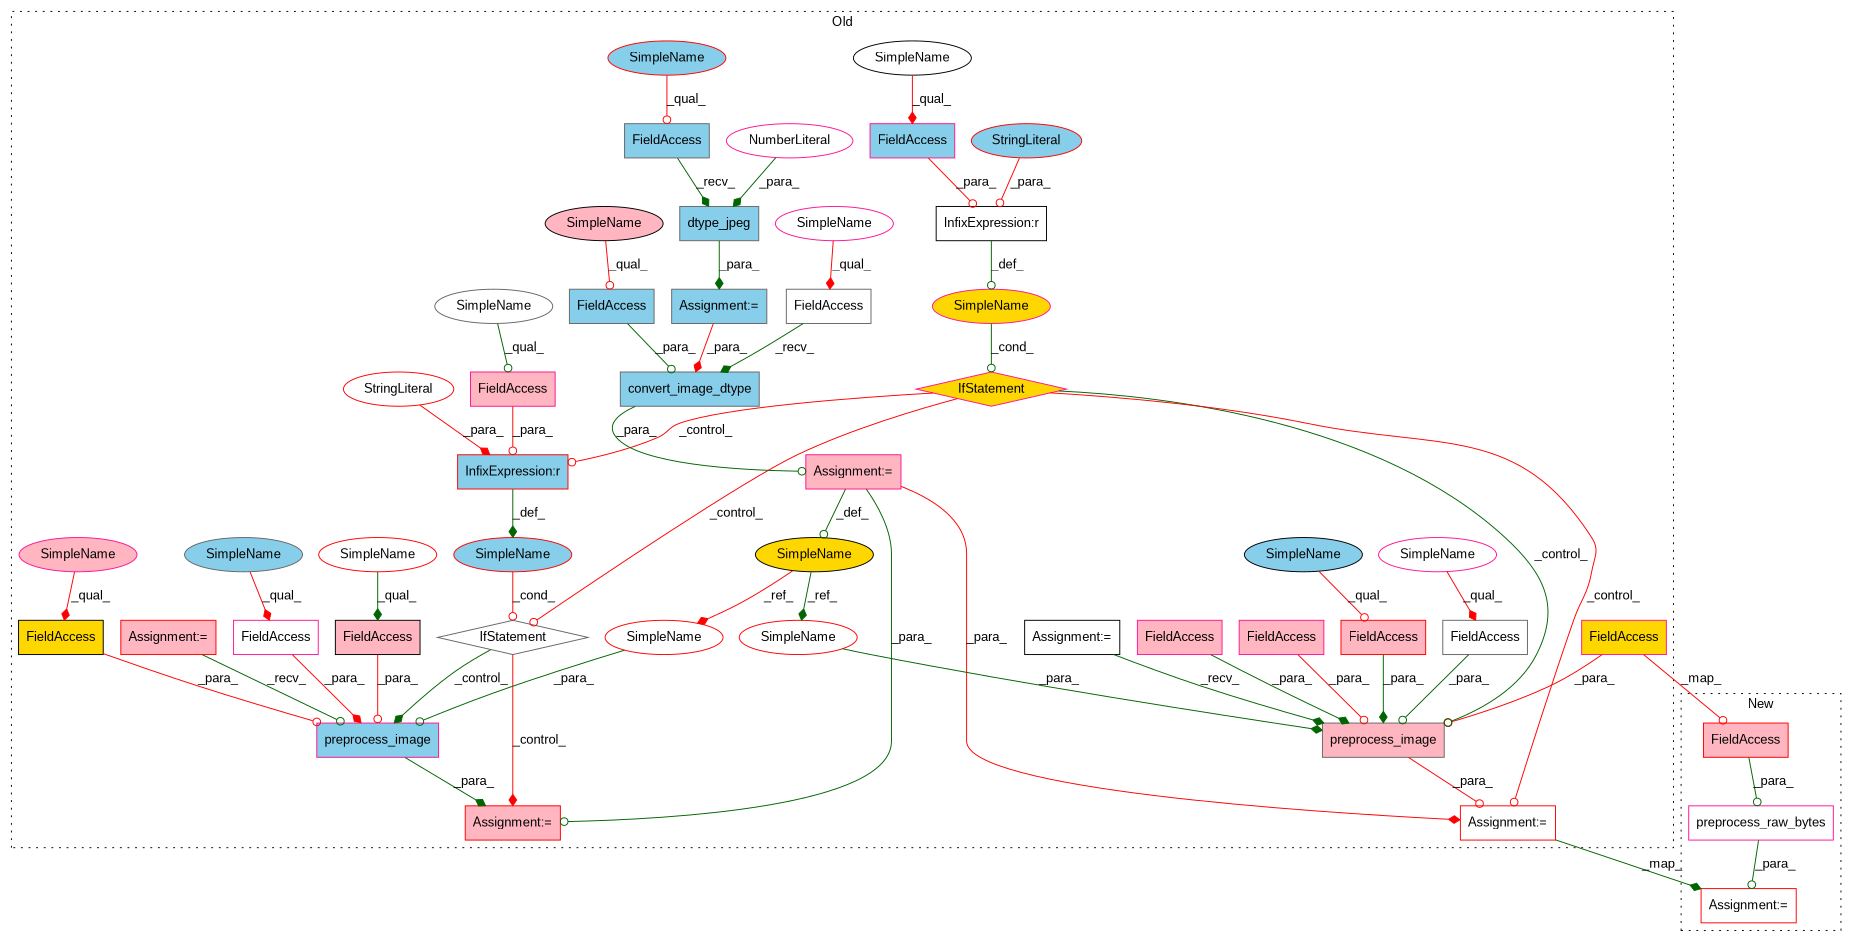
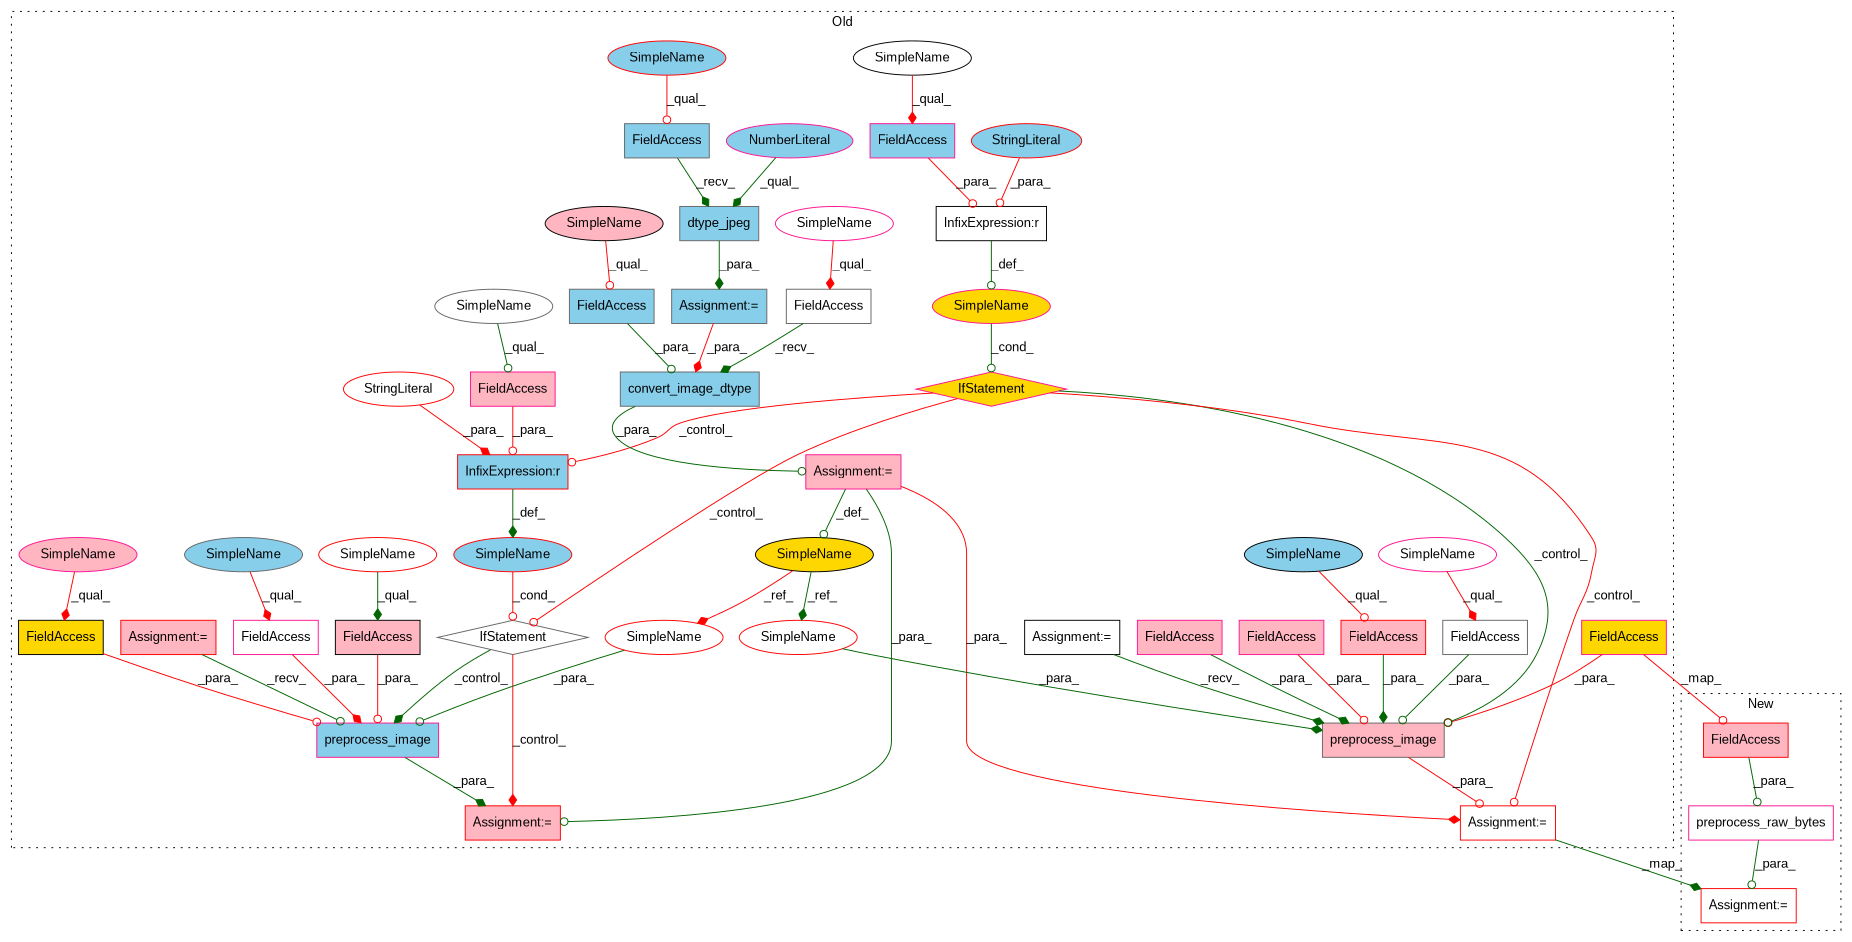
(790, 141) -> (790, 141)
(780, 182) -> (780, 182)
